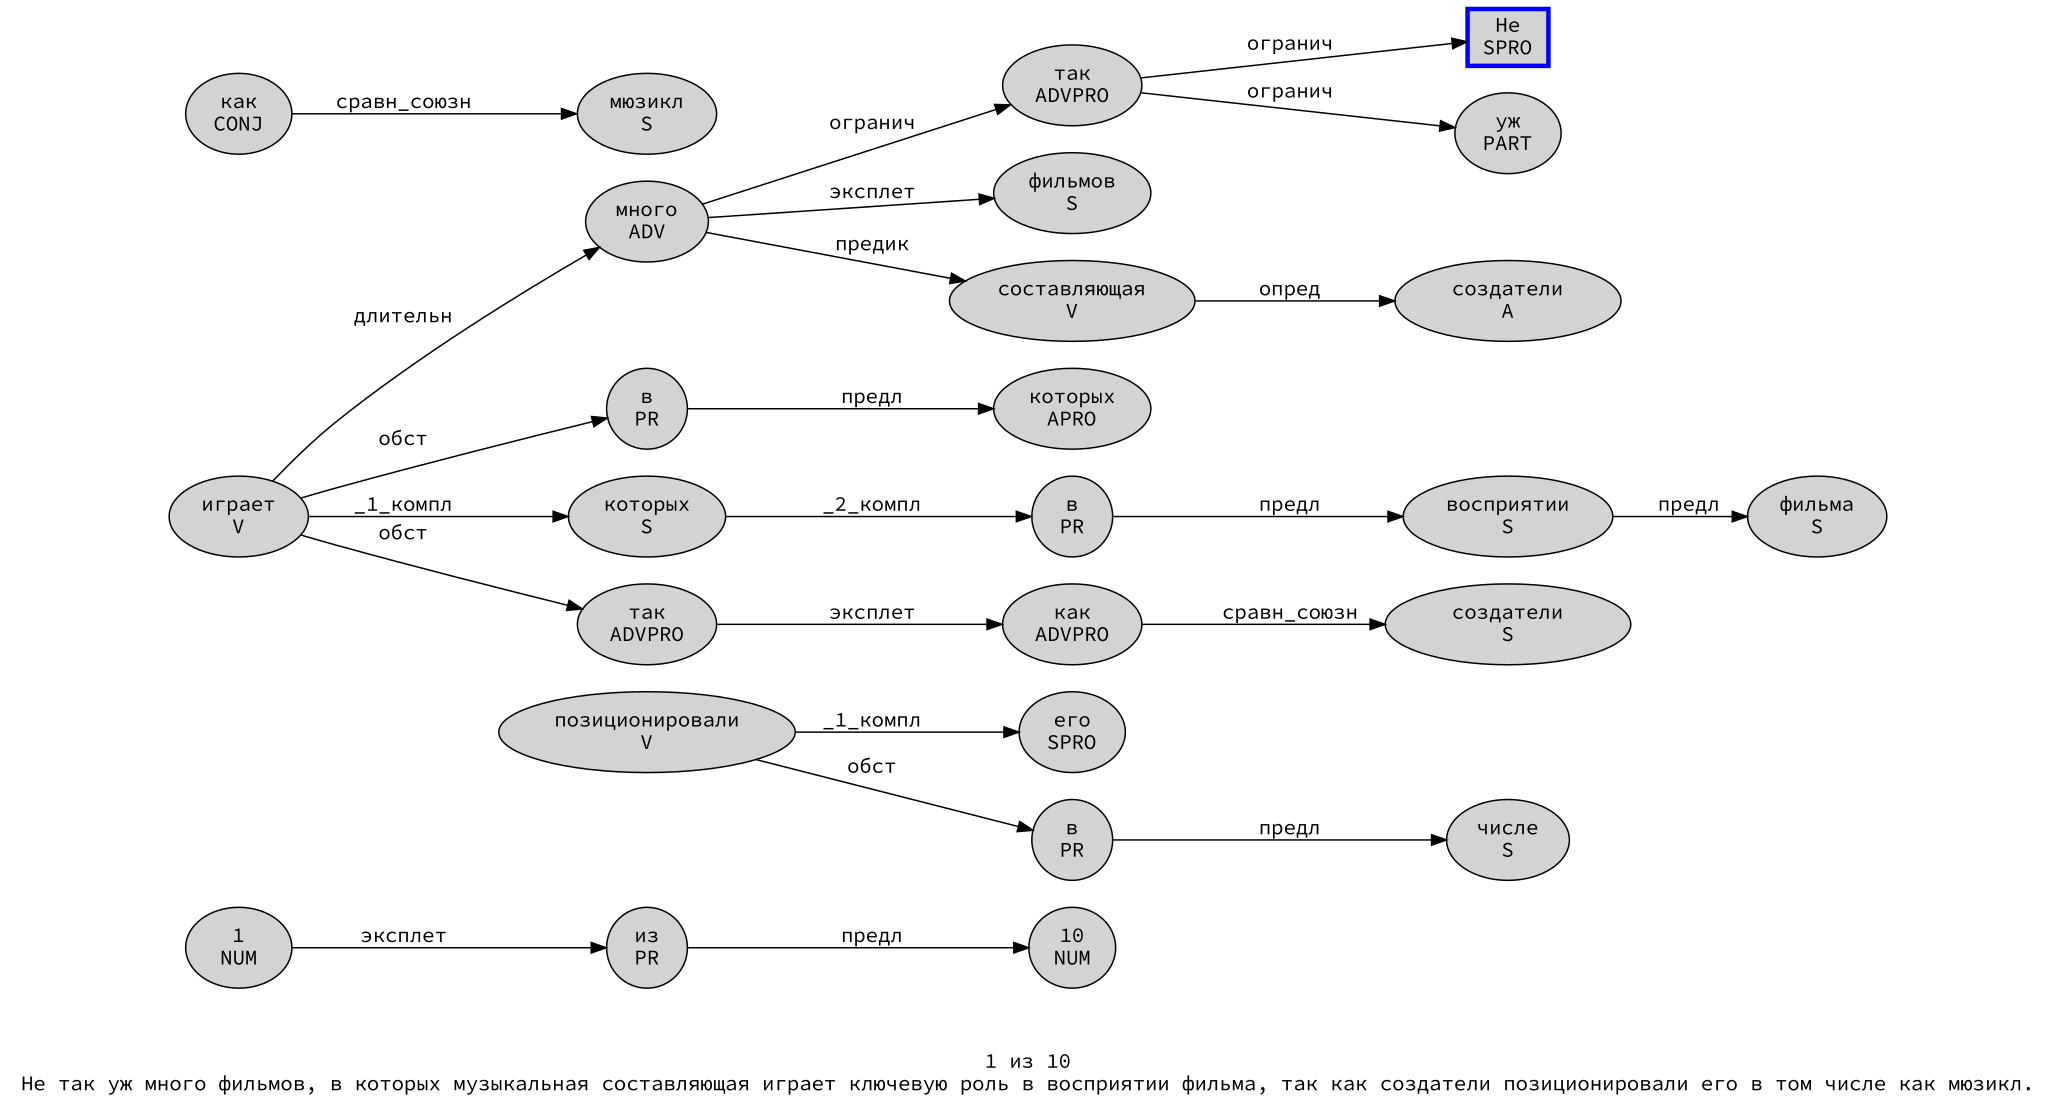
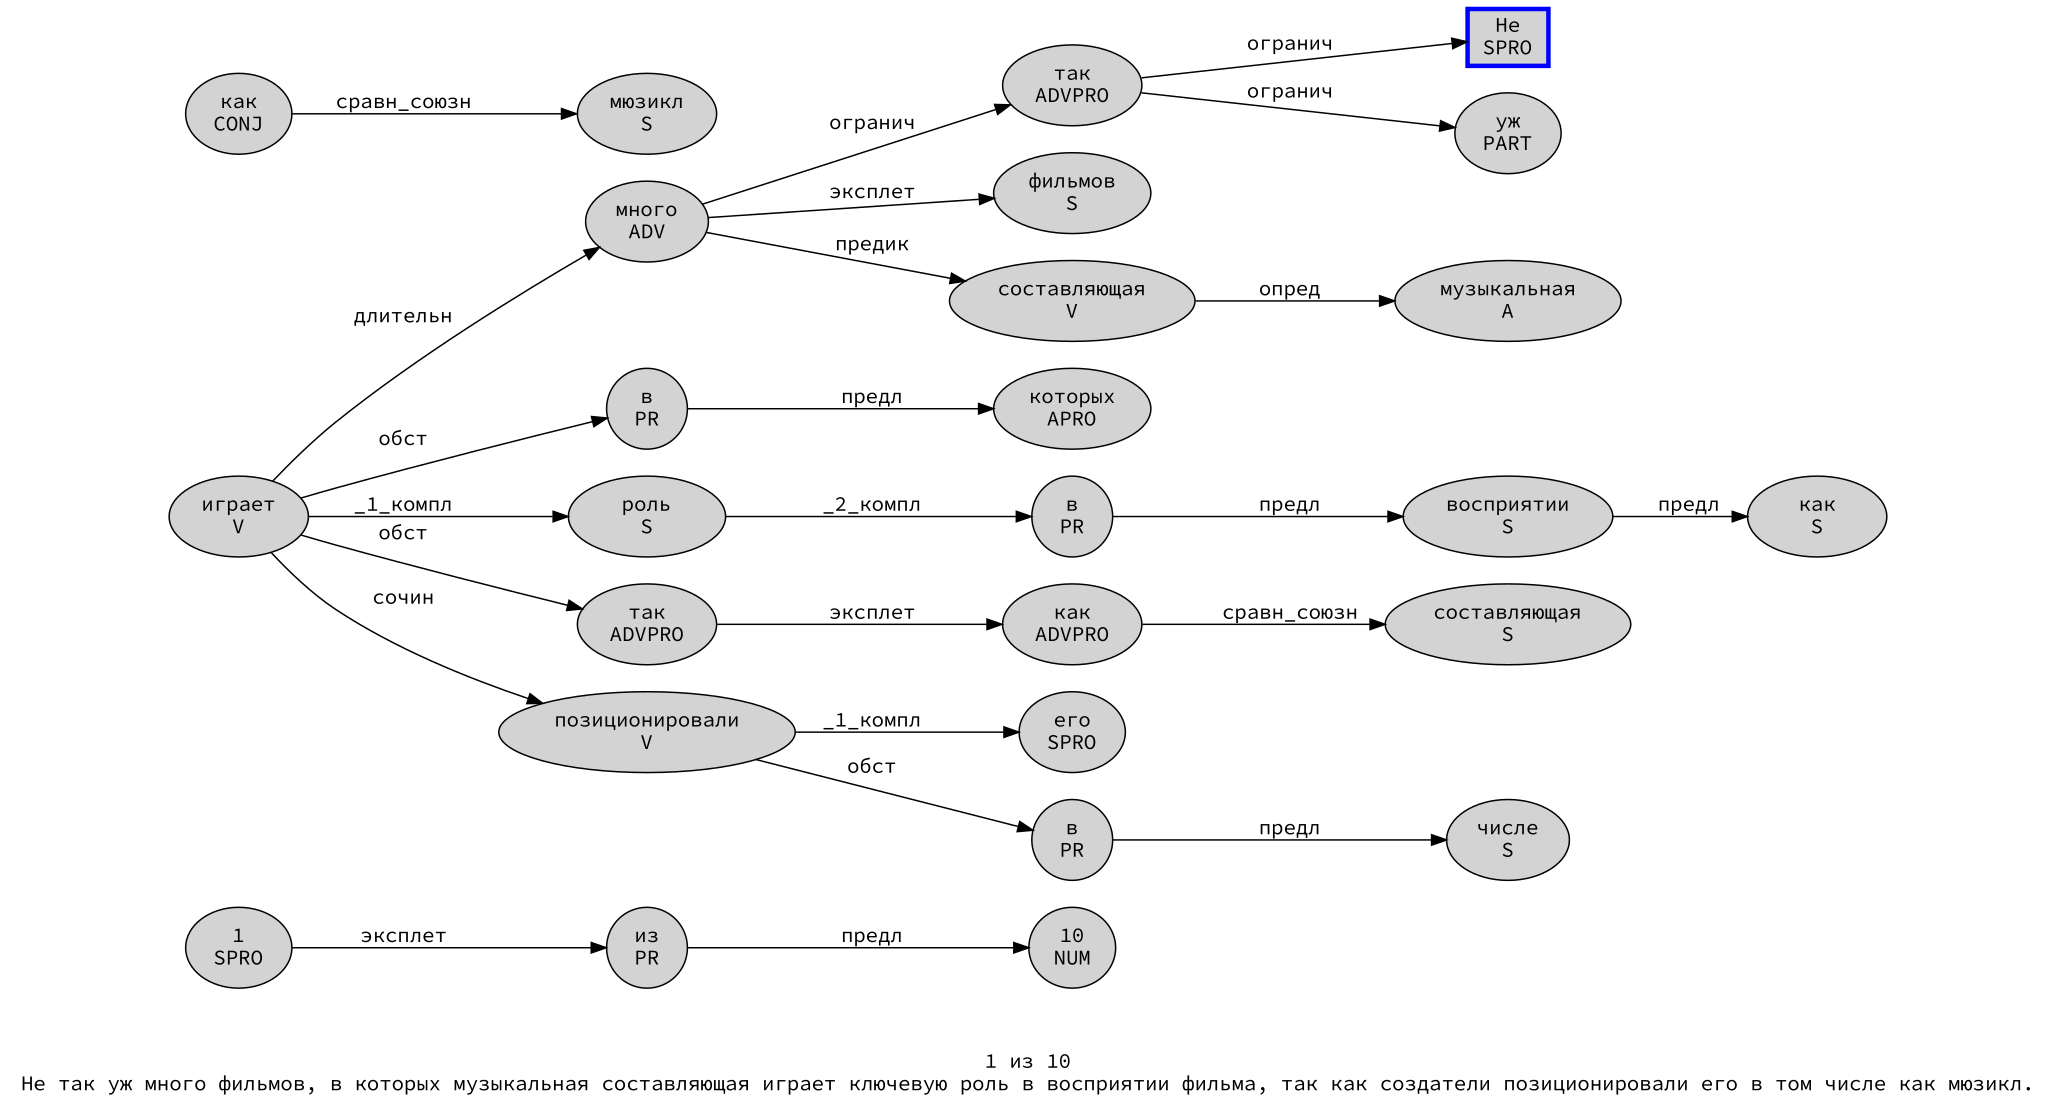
(1508, 301) -> (1508, 301)
(647, 517) -> (647, 517)
(1817, 517) -> (1817, 517)
(1508, 624) -> (1508, 624)
none -> (390, 641)
(239, 948) -> (239, 948)
